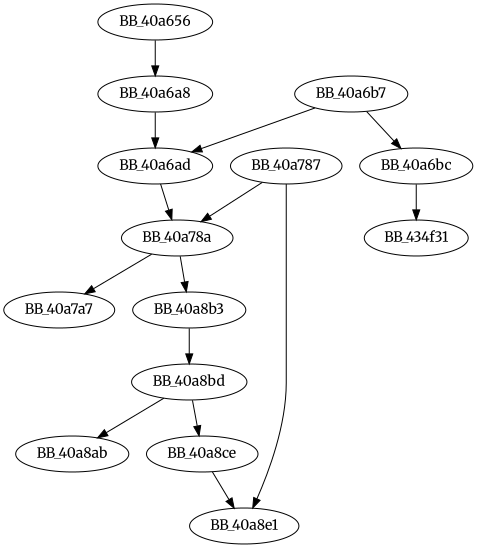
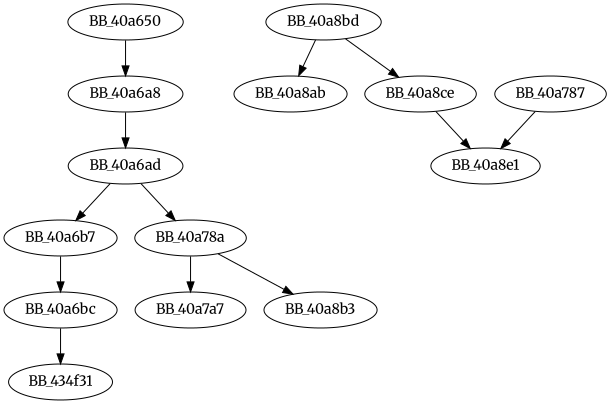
(155, 22) -> (126, 22)
(258, 128) -> (96, 198)
(236, 199) -> none
(189, 341) -> none
